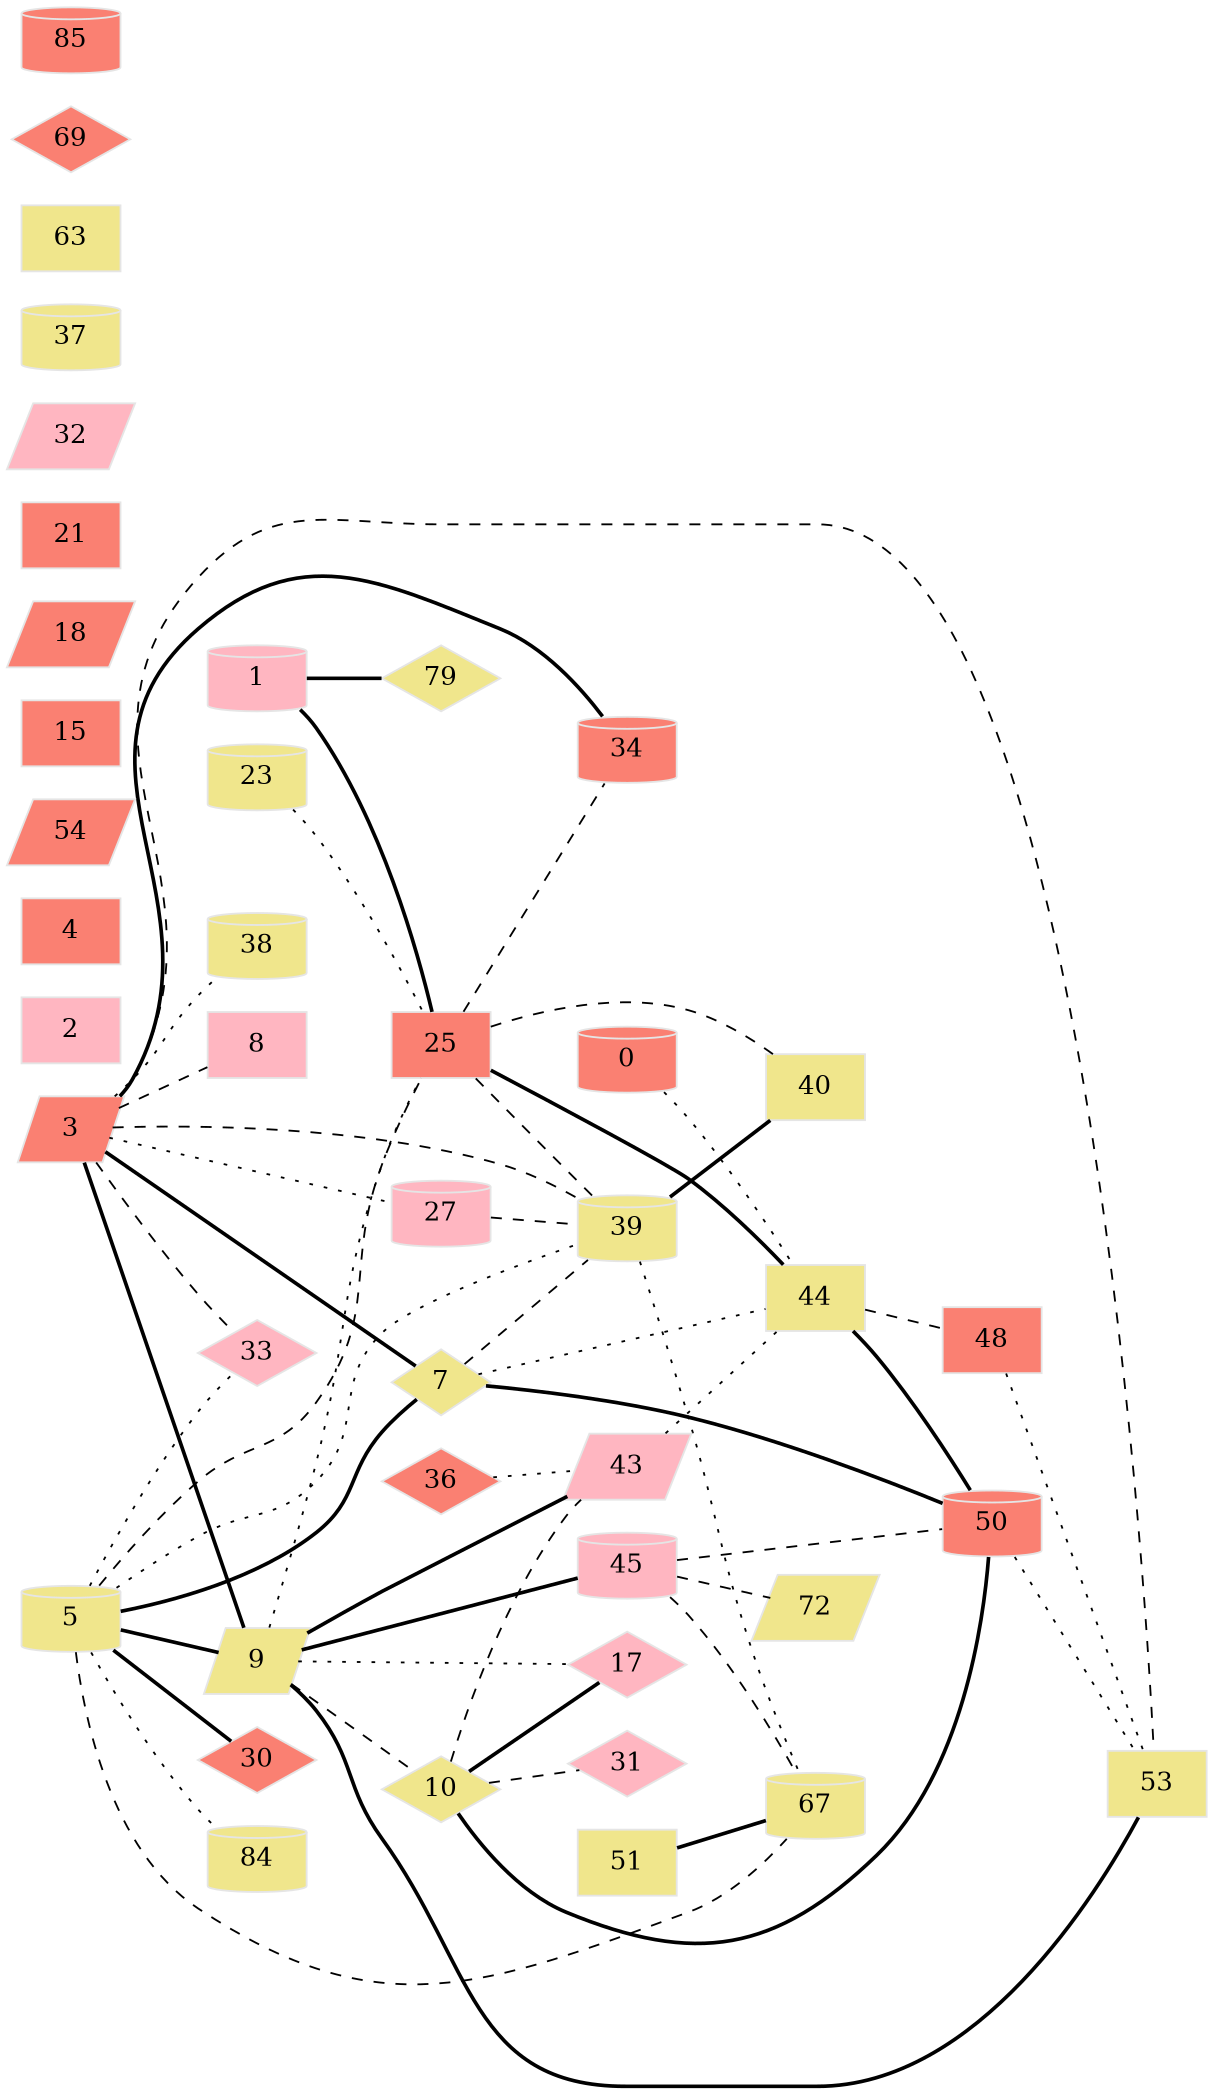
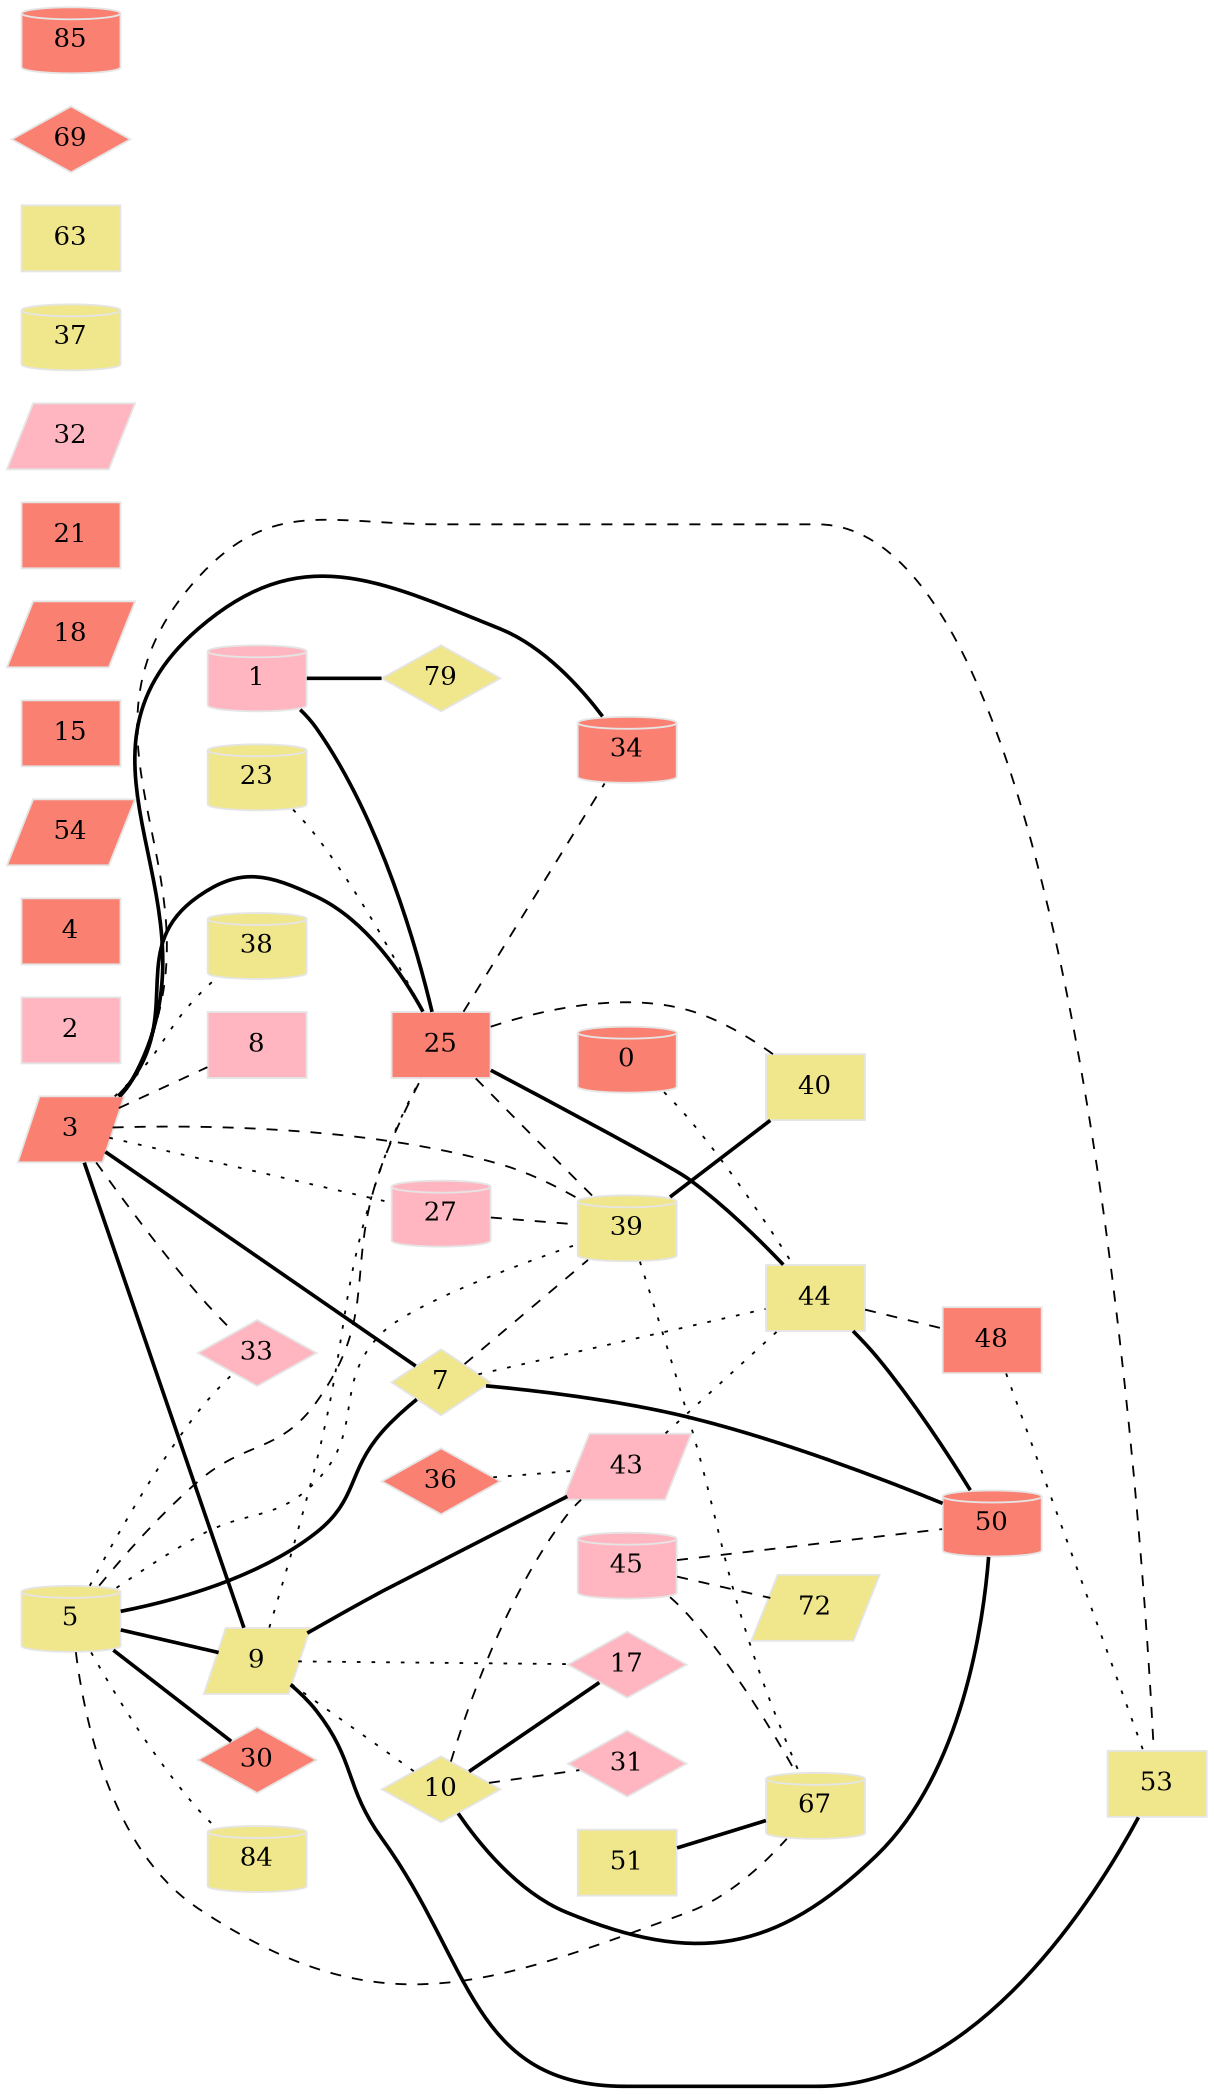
none -> (226, 882)
(440, 1614) -> none
(1075, 1654) -> none
(352, 1728) -> (352, 1728)
